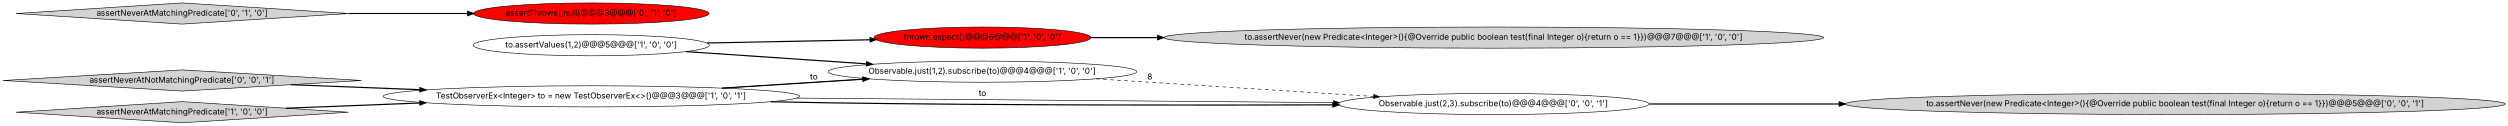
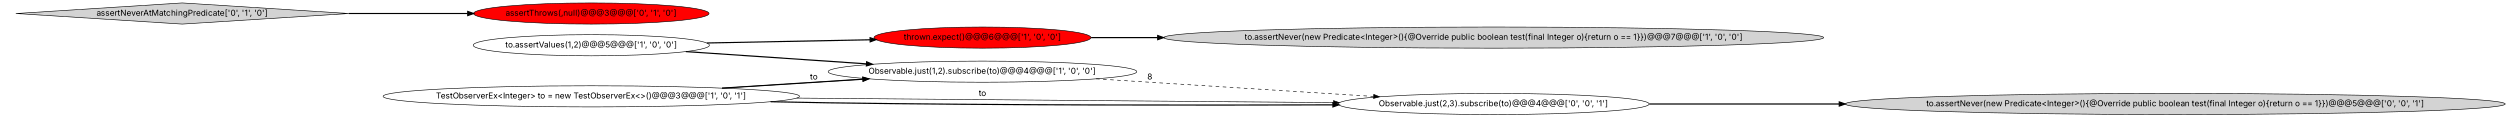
(182, 80) -> none
(182, 112) -> none
